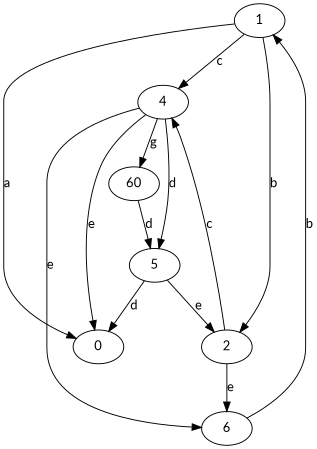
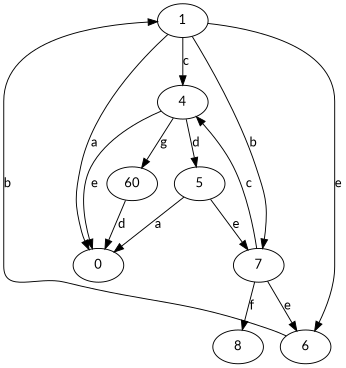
(143, 220) -> (117, 220)
(47, 292) -> (335, 132)
(134, 306) -> (158, 225)
(227, 347) -> (259, 265)
none -> (238, 347)
